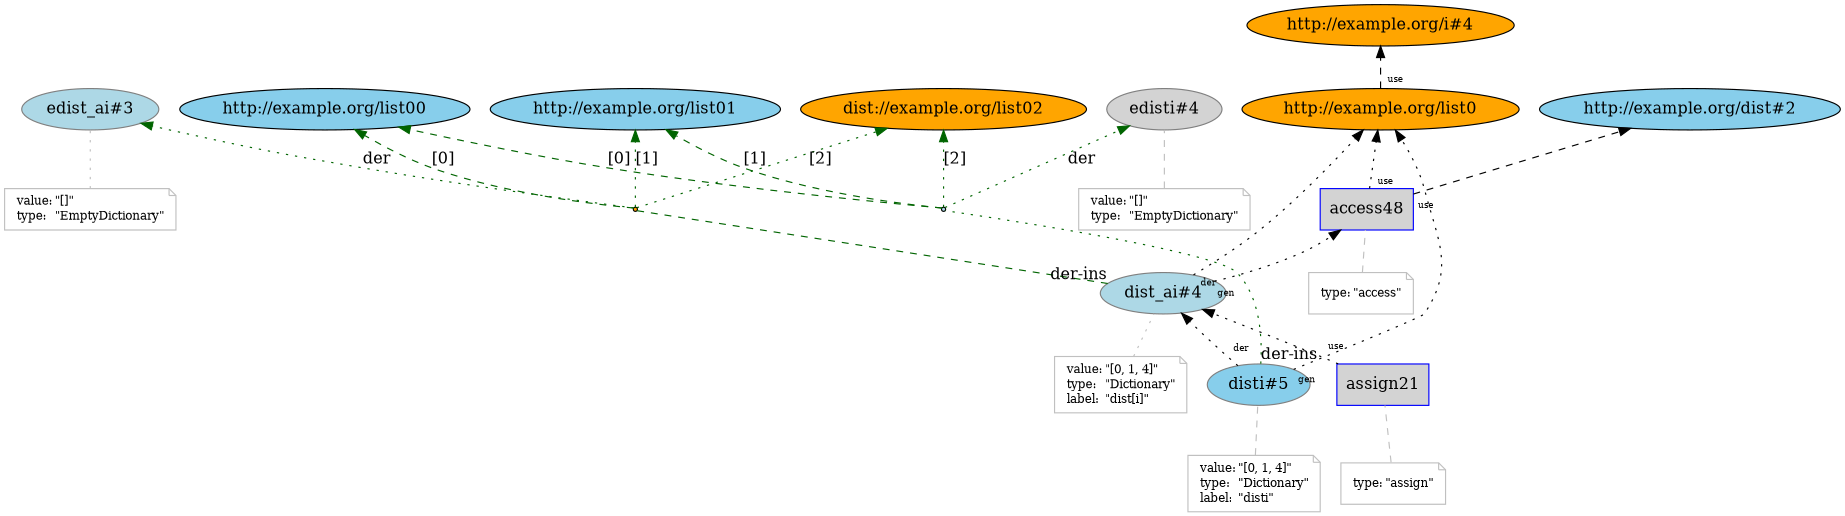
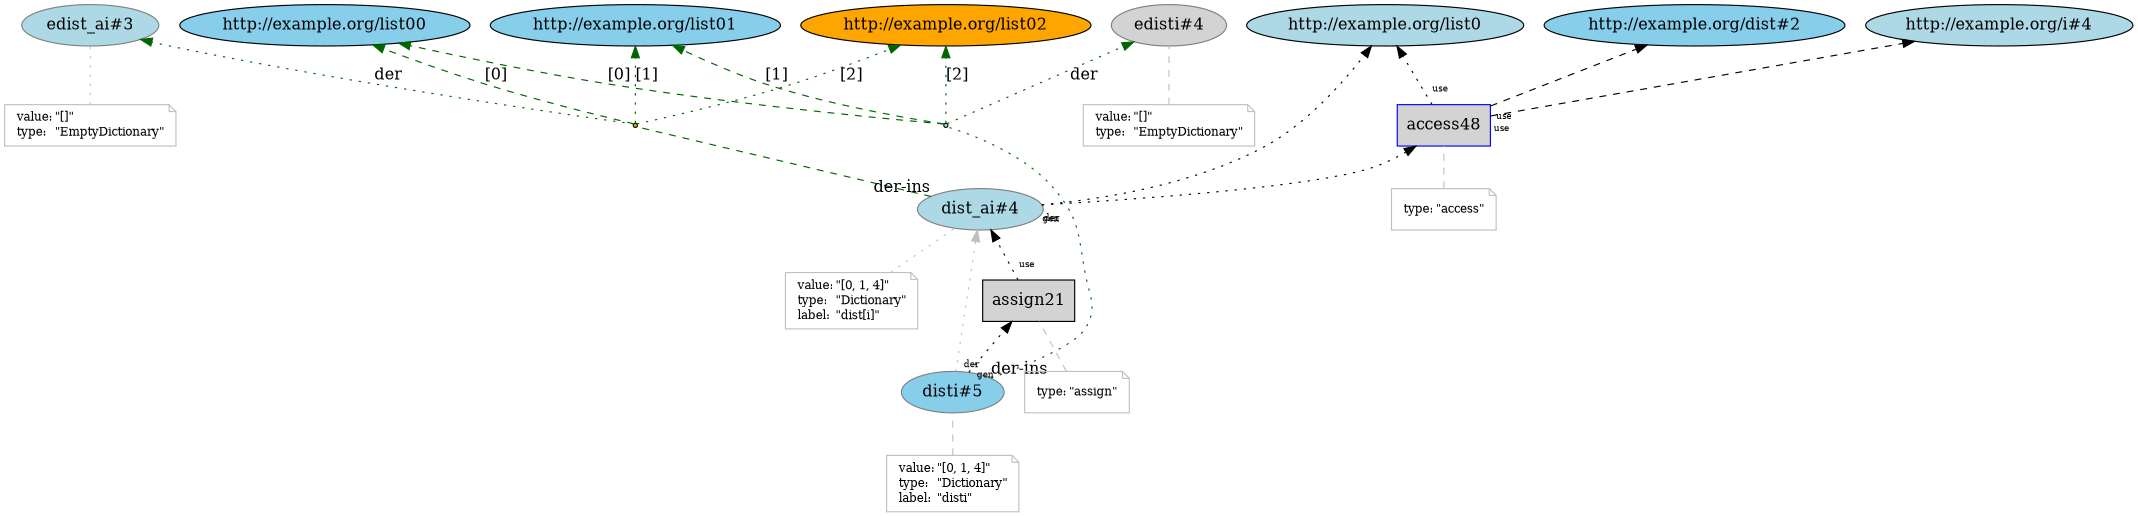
(1381, 25) -> (1999, 25)
(1381, 73) -> (1697, 80)
(944, 109) -> (946, 25)
(1381, 109) -> (1385, 25)
(1435, 295) -> (987, 351)
(1214, 344) -> (966, 307)
(1383, 385) -> (1029, 301)
